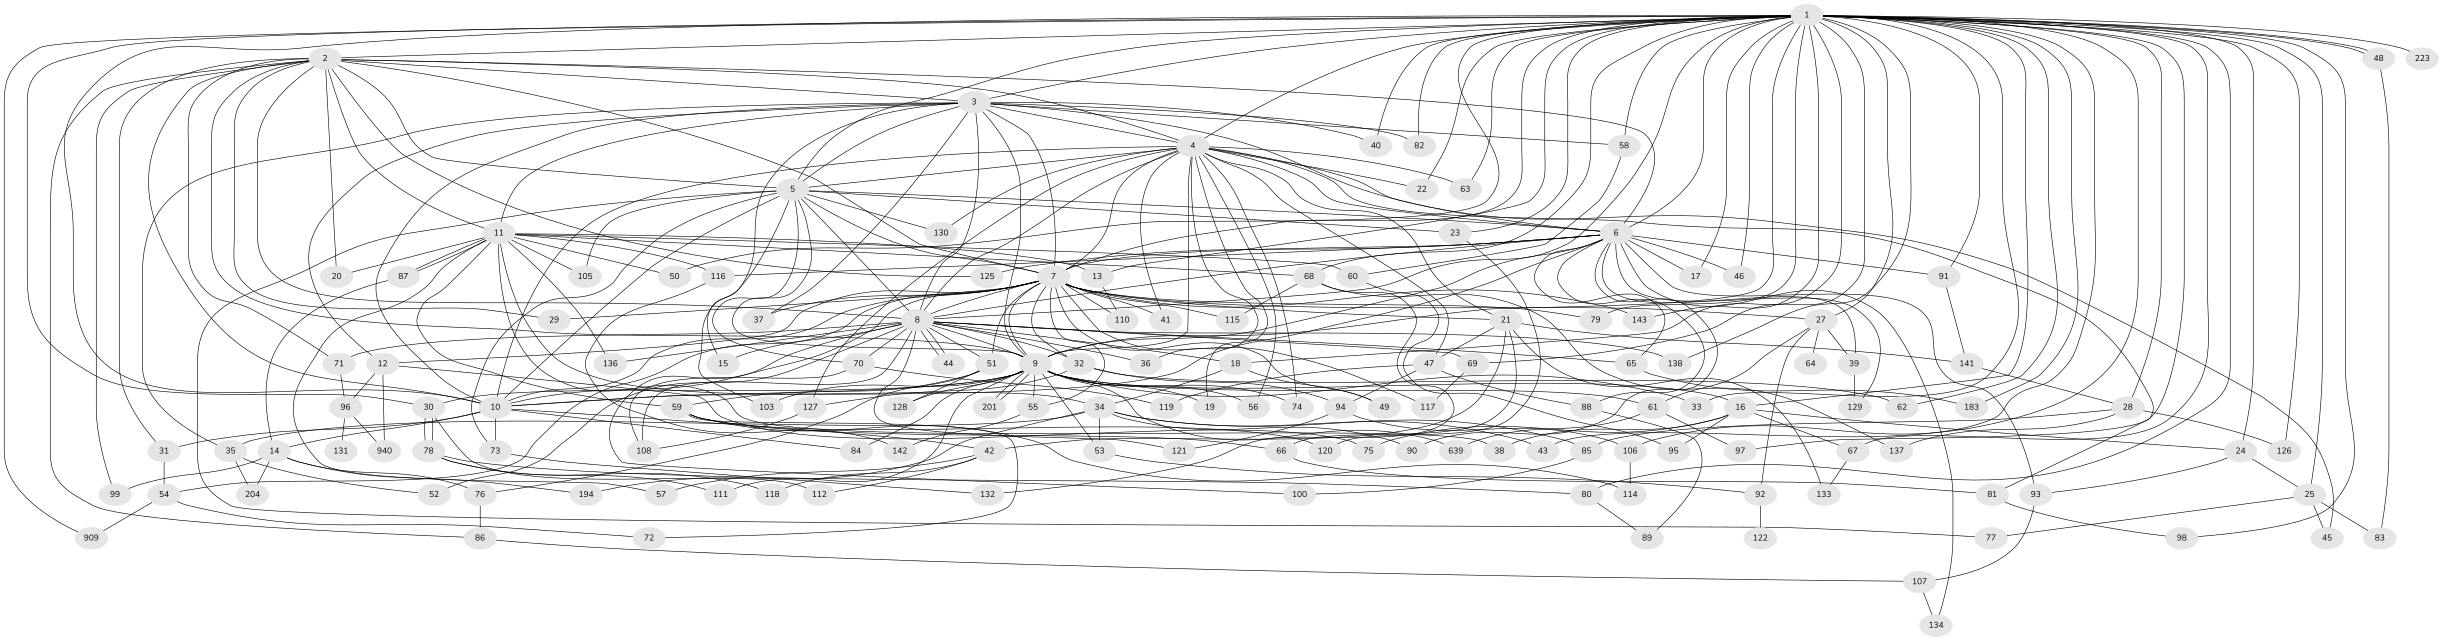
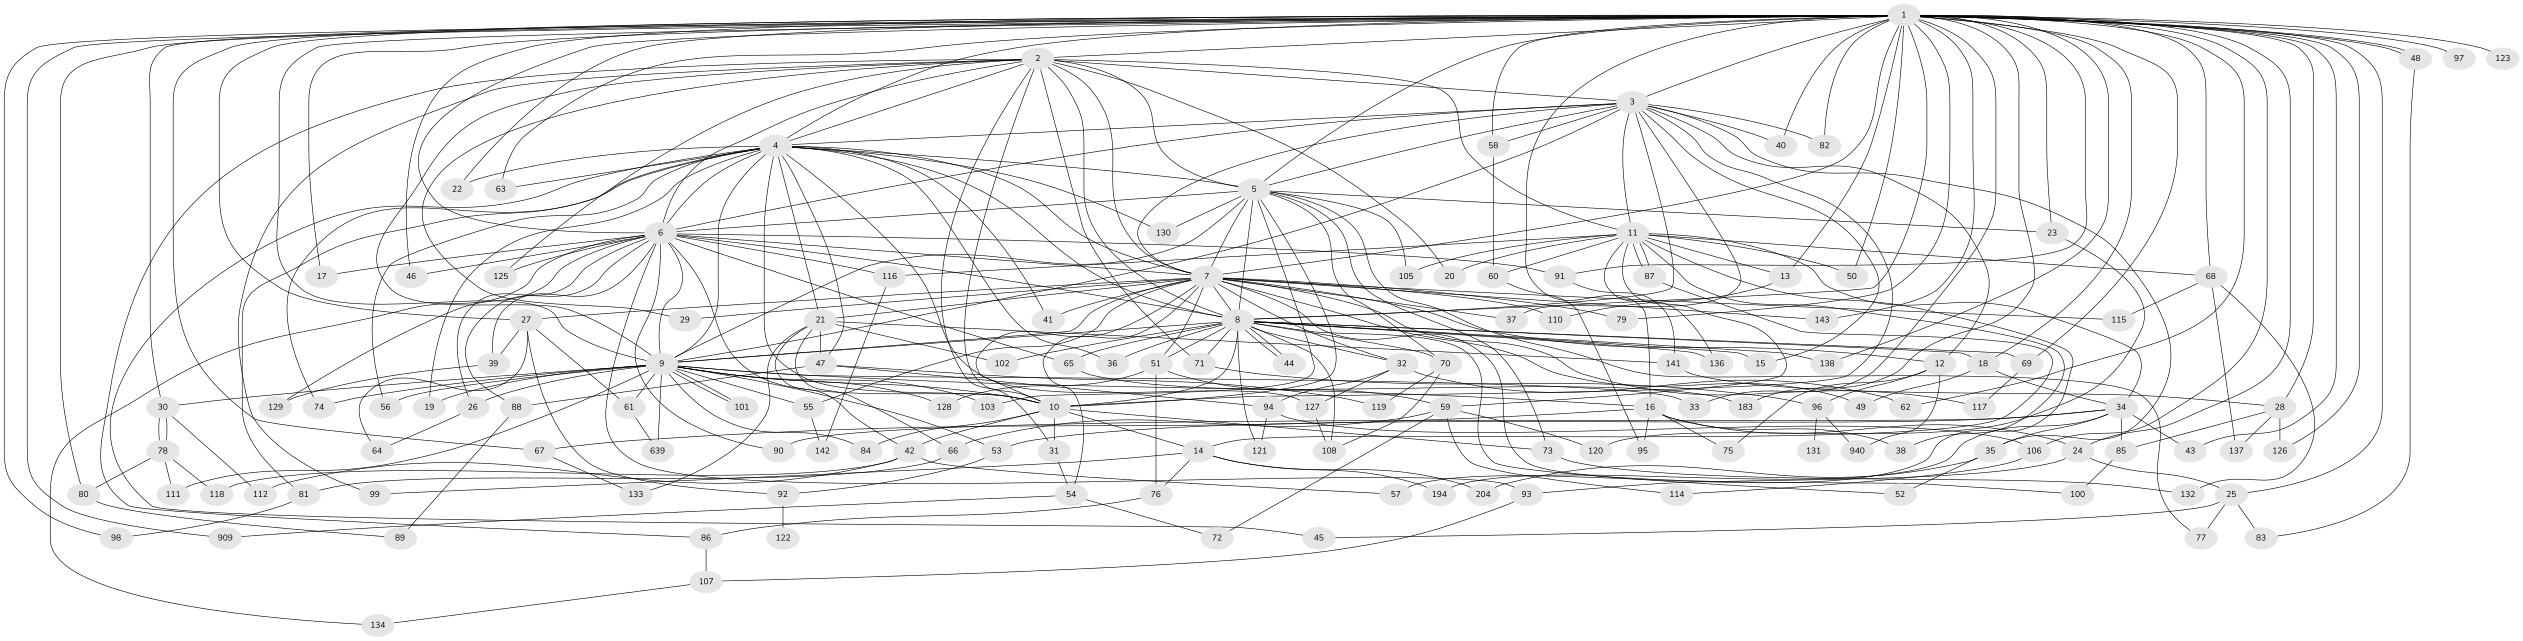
(538, 33) -> none
(2422, 59) -> (2503, 59)
none -> (1002, 364)
none -> (473, 408)
(989, 408) -> (742, 408)
(1681, 422) -> none
